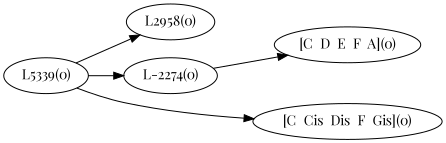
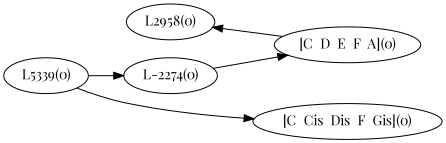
(103, 51) -> (253, 33)
